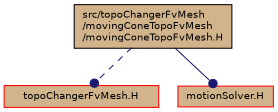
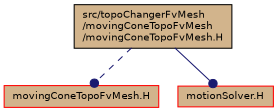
(81, 96) -> (81, 96)
